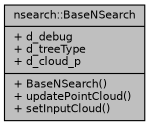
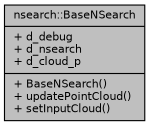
(50, 49) -> (48, 49)
